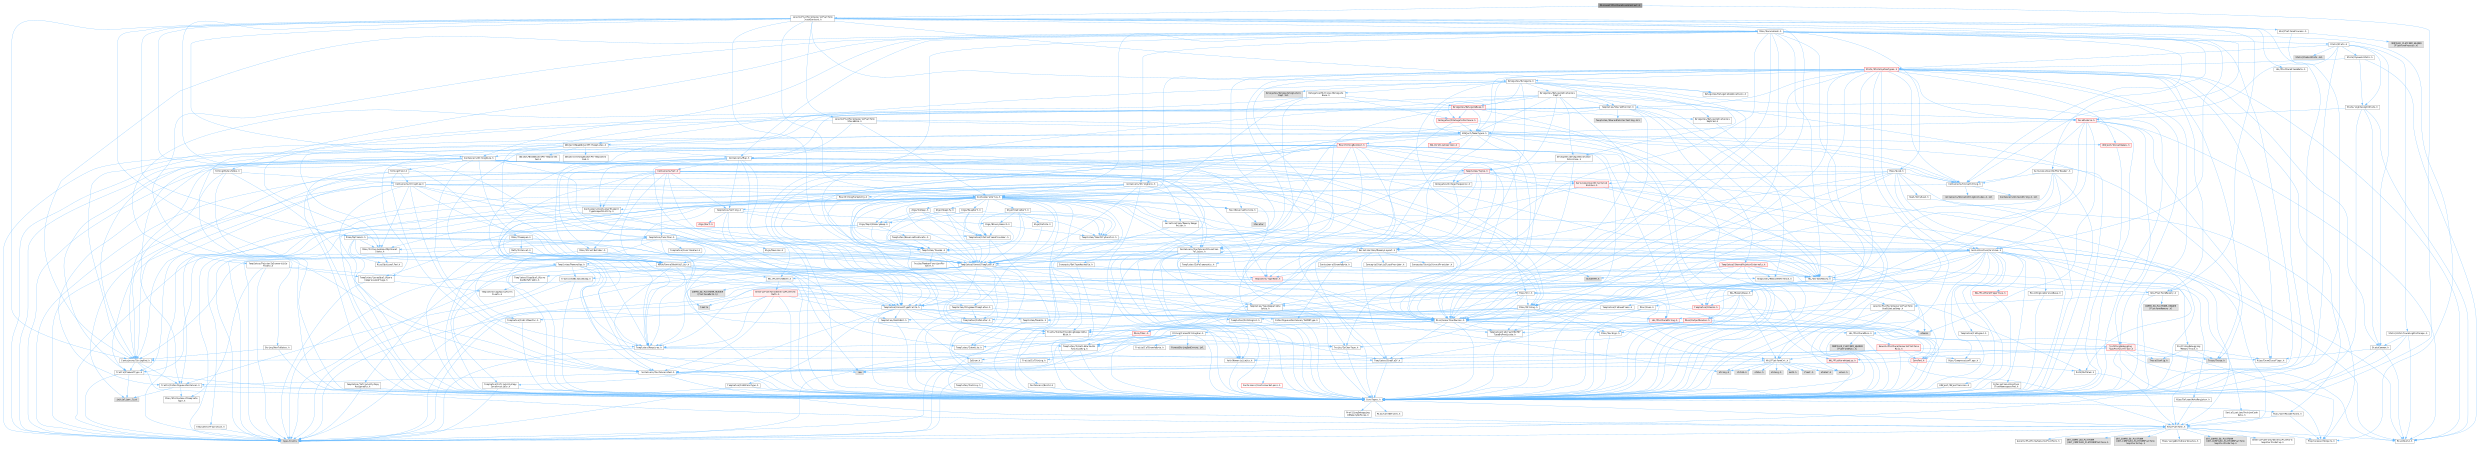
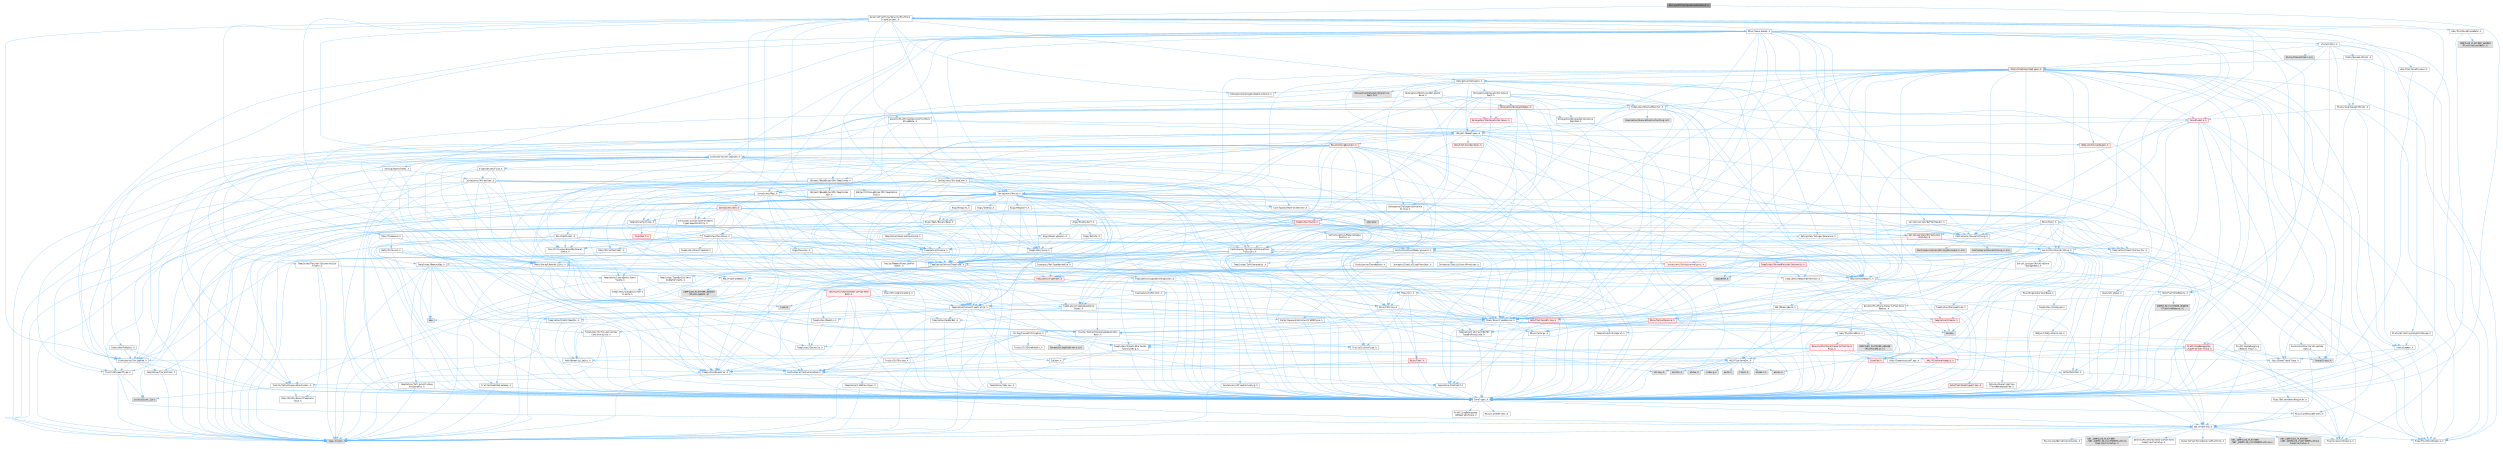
(2406, 45) -> none
none -> (2475, 45)
(1315, 77) -> (1846, 148)
(1574, 158) -> (1405, 208)
(1639, 165) -> none
(399, 171) -> (491, 169)
(942, 174) -> none
(1289, 191) -> none
none -> (1440, 197)
(1242, 210) -> (1290, 208)
none -> (847, 214)
none -> (834, 235)
(989, 238) -> (1039, 251)
(992, 245) -> none
none -> (1072, 255)
none -> (1644, 255)
(1681, 260) -> none
(389, 265) -> none
none -> (2033, 265)
(376, 279) -> (620, 279)
(444, 304) -> (853, 429)
(1647, 307) -> none
(1893, 307) -> (1884, 307)
(938, 314) -> (1063, 300)
(277, 348) -> (123, 348)
(2202, 354) -> (2315, 354)
(2159, 361) -> none
(1315, 367) -> (1130, 366)
(157, 372) -> (144, 365)
(1042, 386) -> (1240, 386)
(2405, 441) -> (2429, 441)
